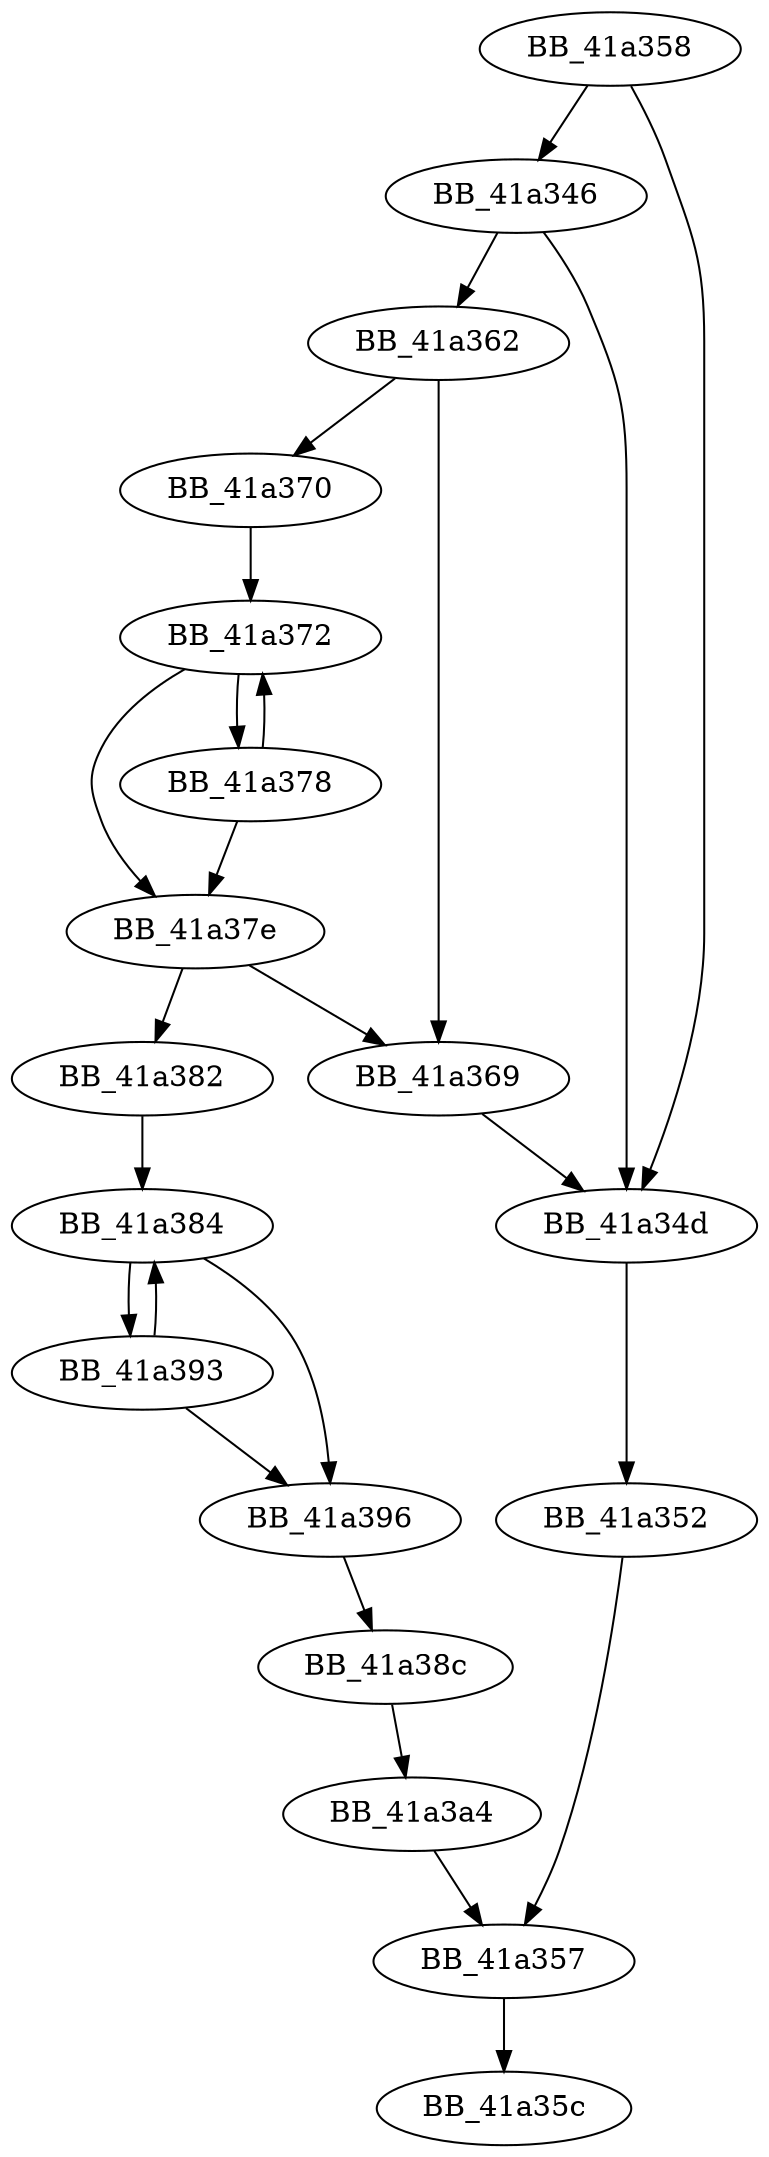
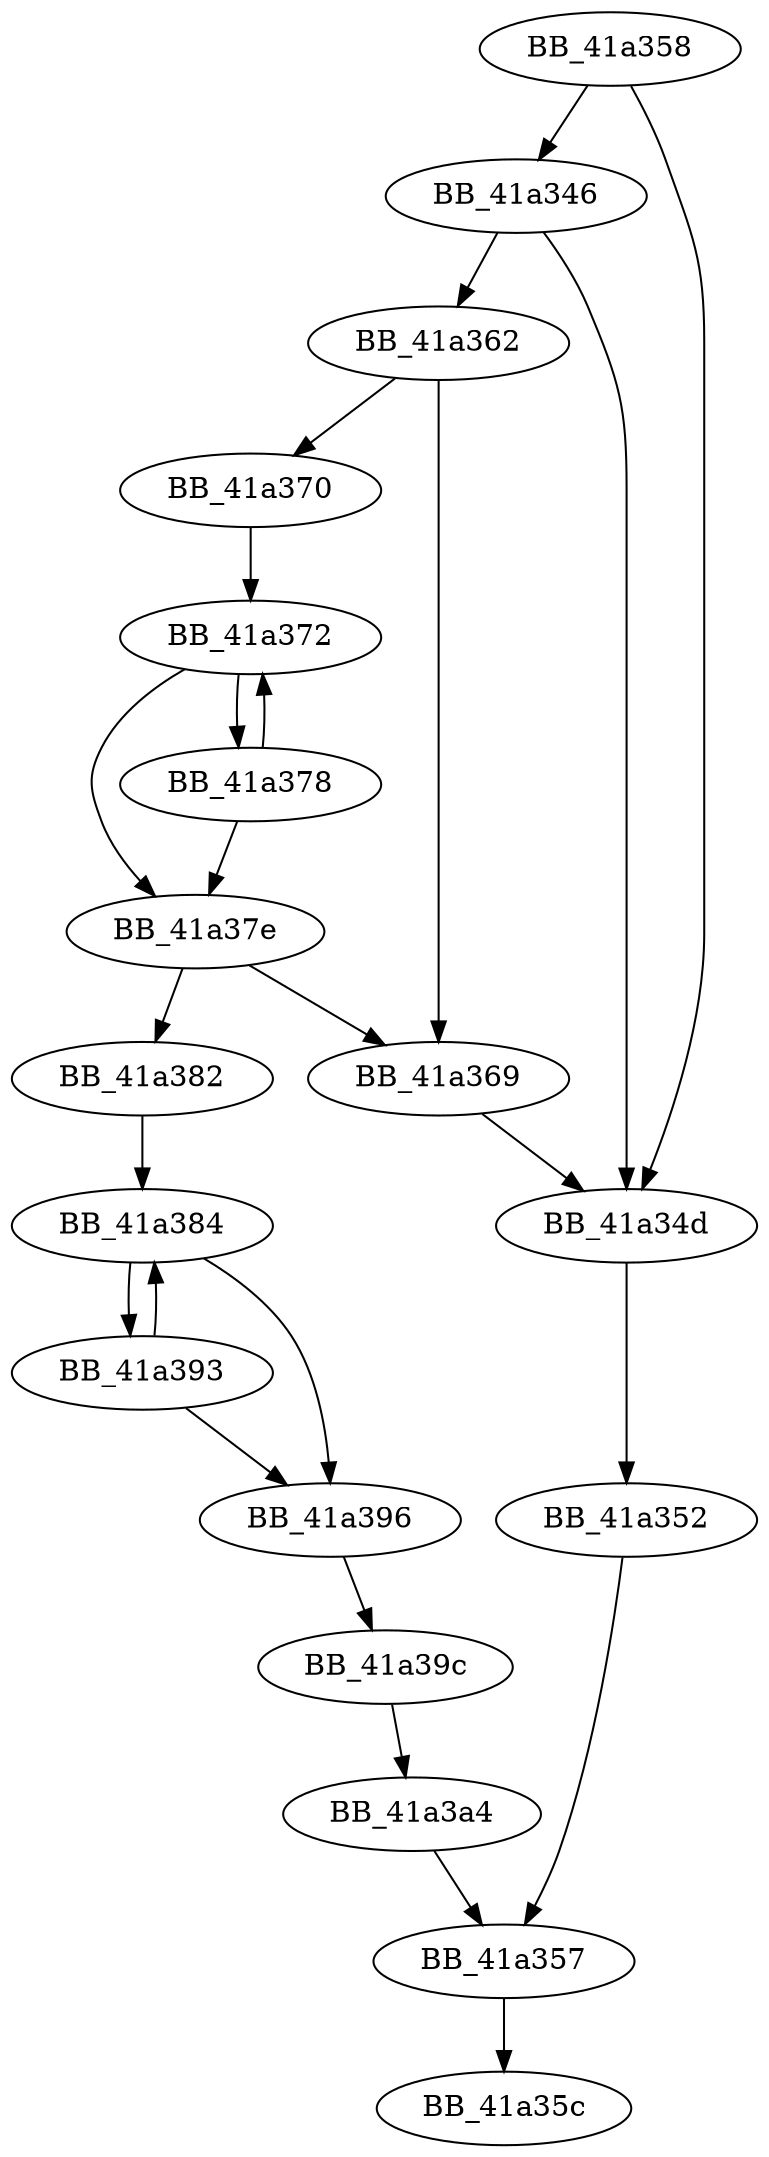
(386, 1667) -> (386, 1667)
